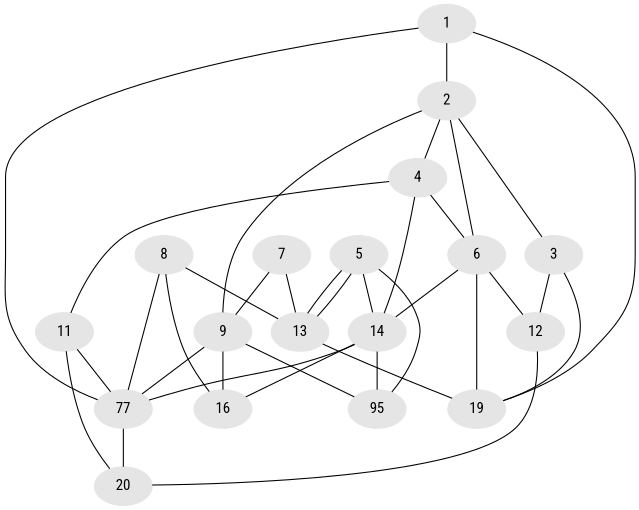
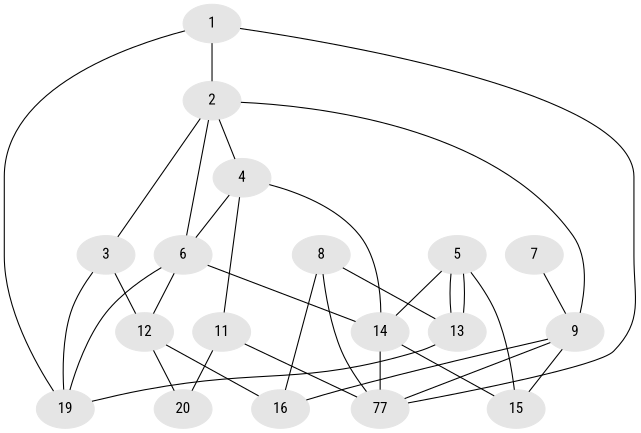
(291, 293) -> none
(292, 374) -> (212, 370)
(377, 409) -> (516, 409)
(123, 448) -> none
